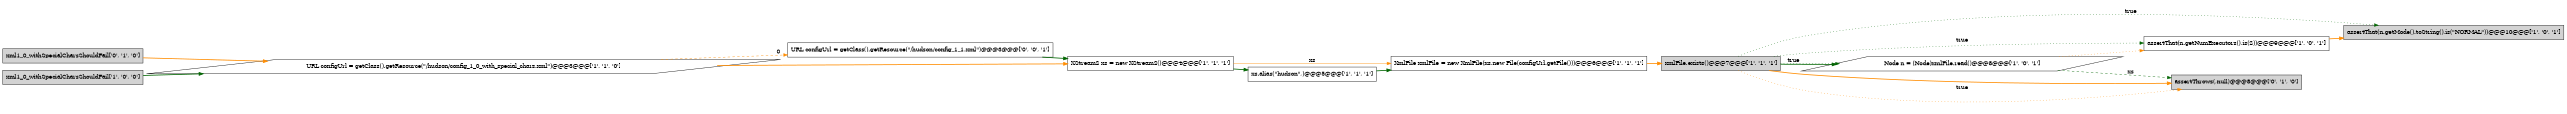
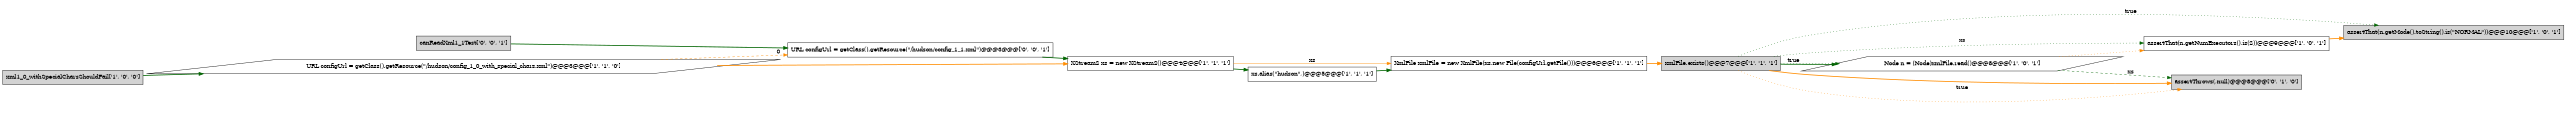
(1962, 40) -> (1962, 40)
none -> (464, 43)
(73, 56) -> none
